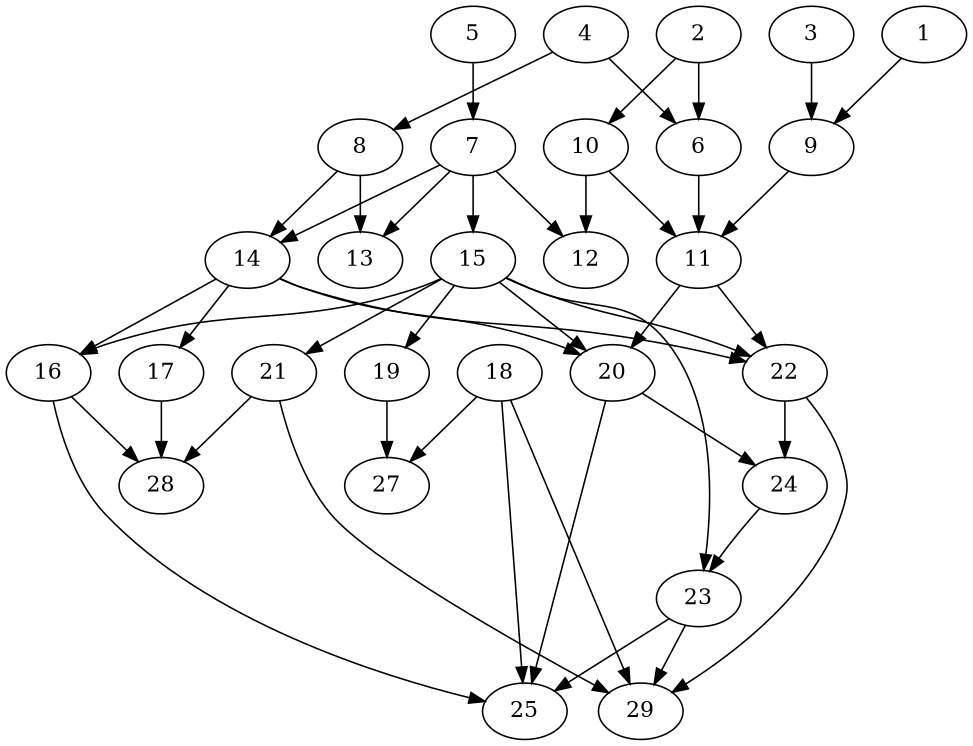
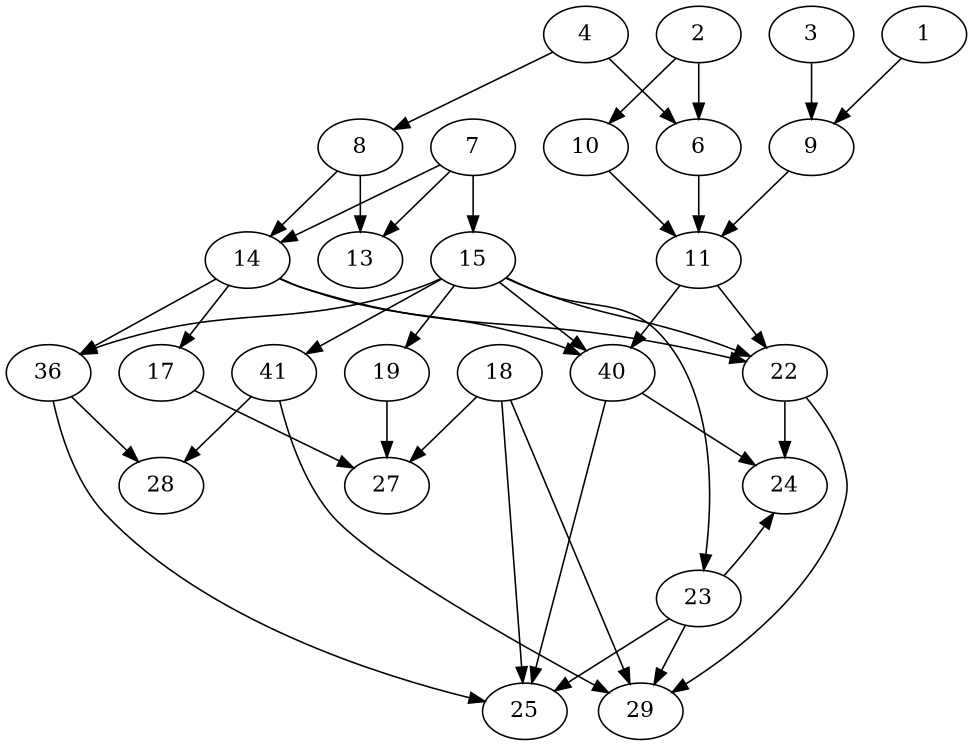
(473, 34) -> none
(586, 260) -> none
(49, 373) -> (49, 373)
(274, 373) -> (274, 373)
(613, 373) -> (613, 373)
(161, 422) -> (267, 426)
(739, 533) -> (745, 552)
